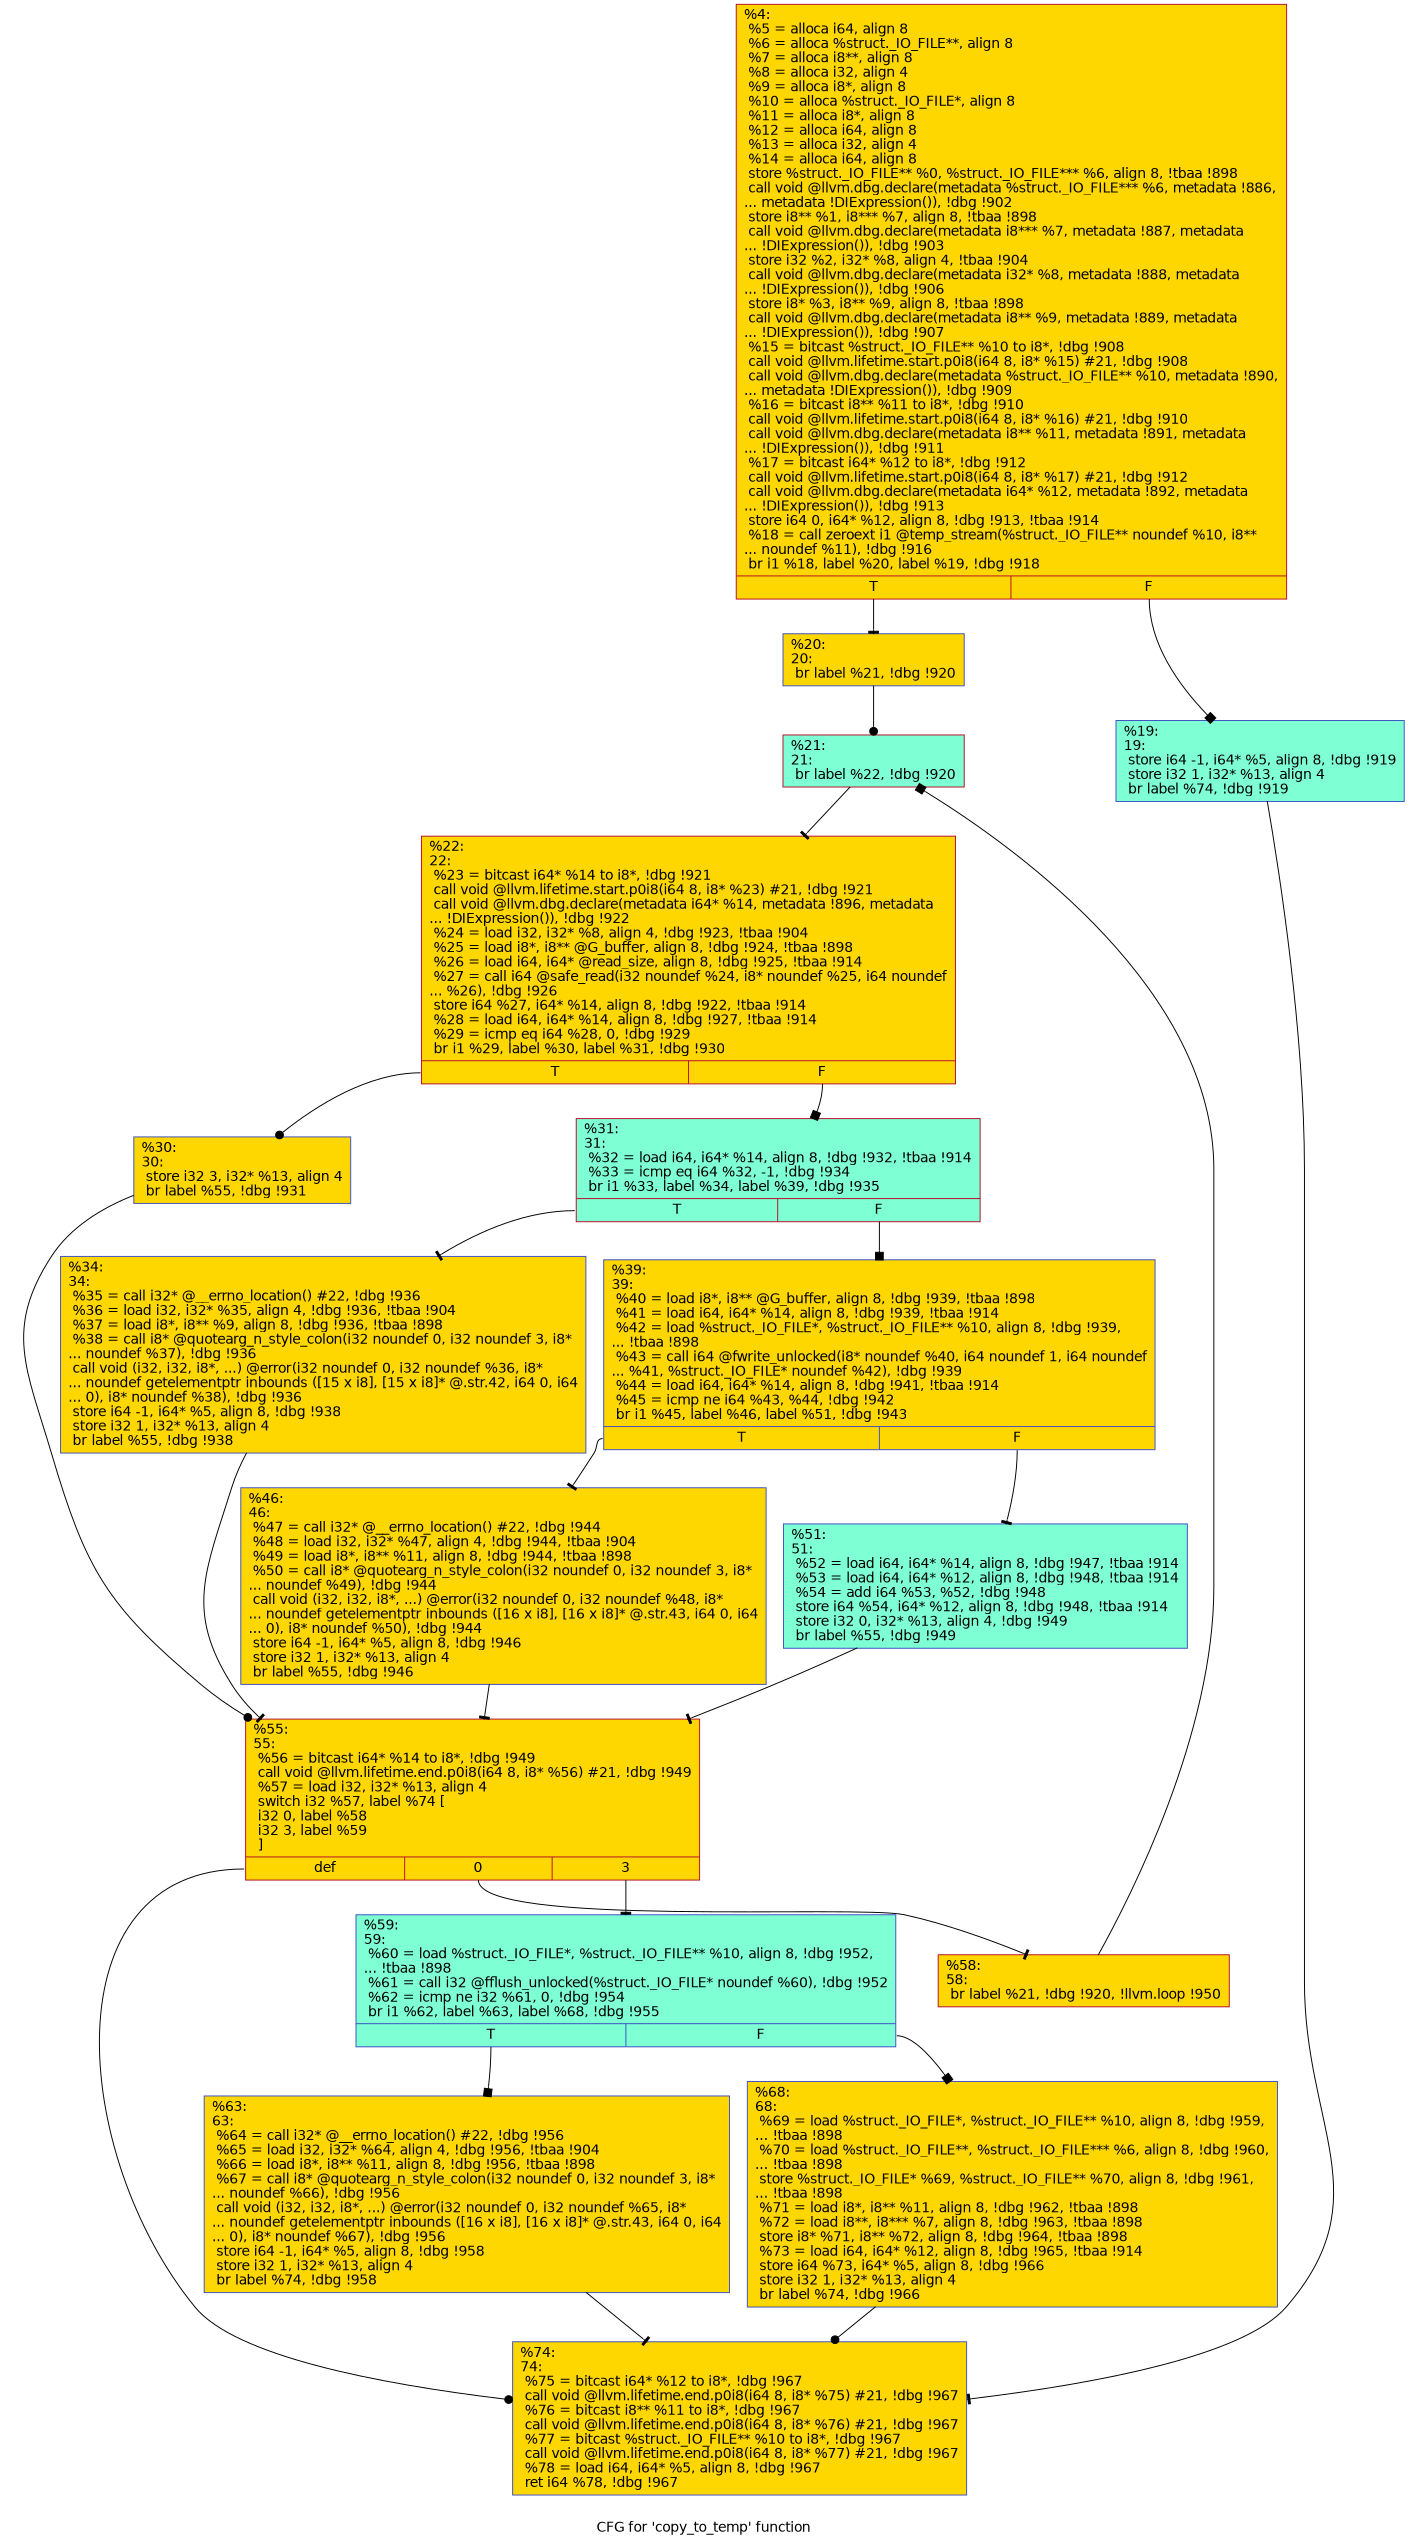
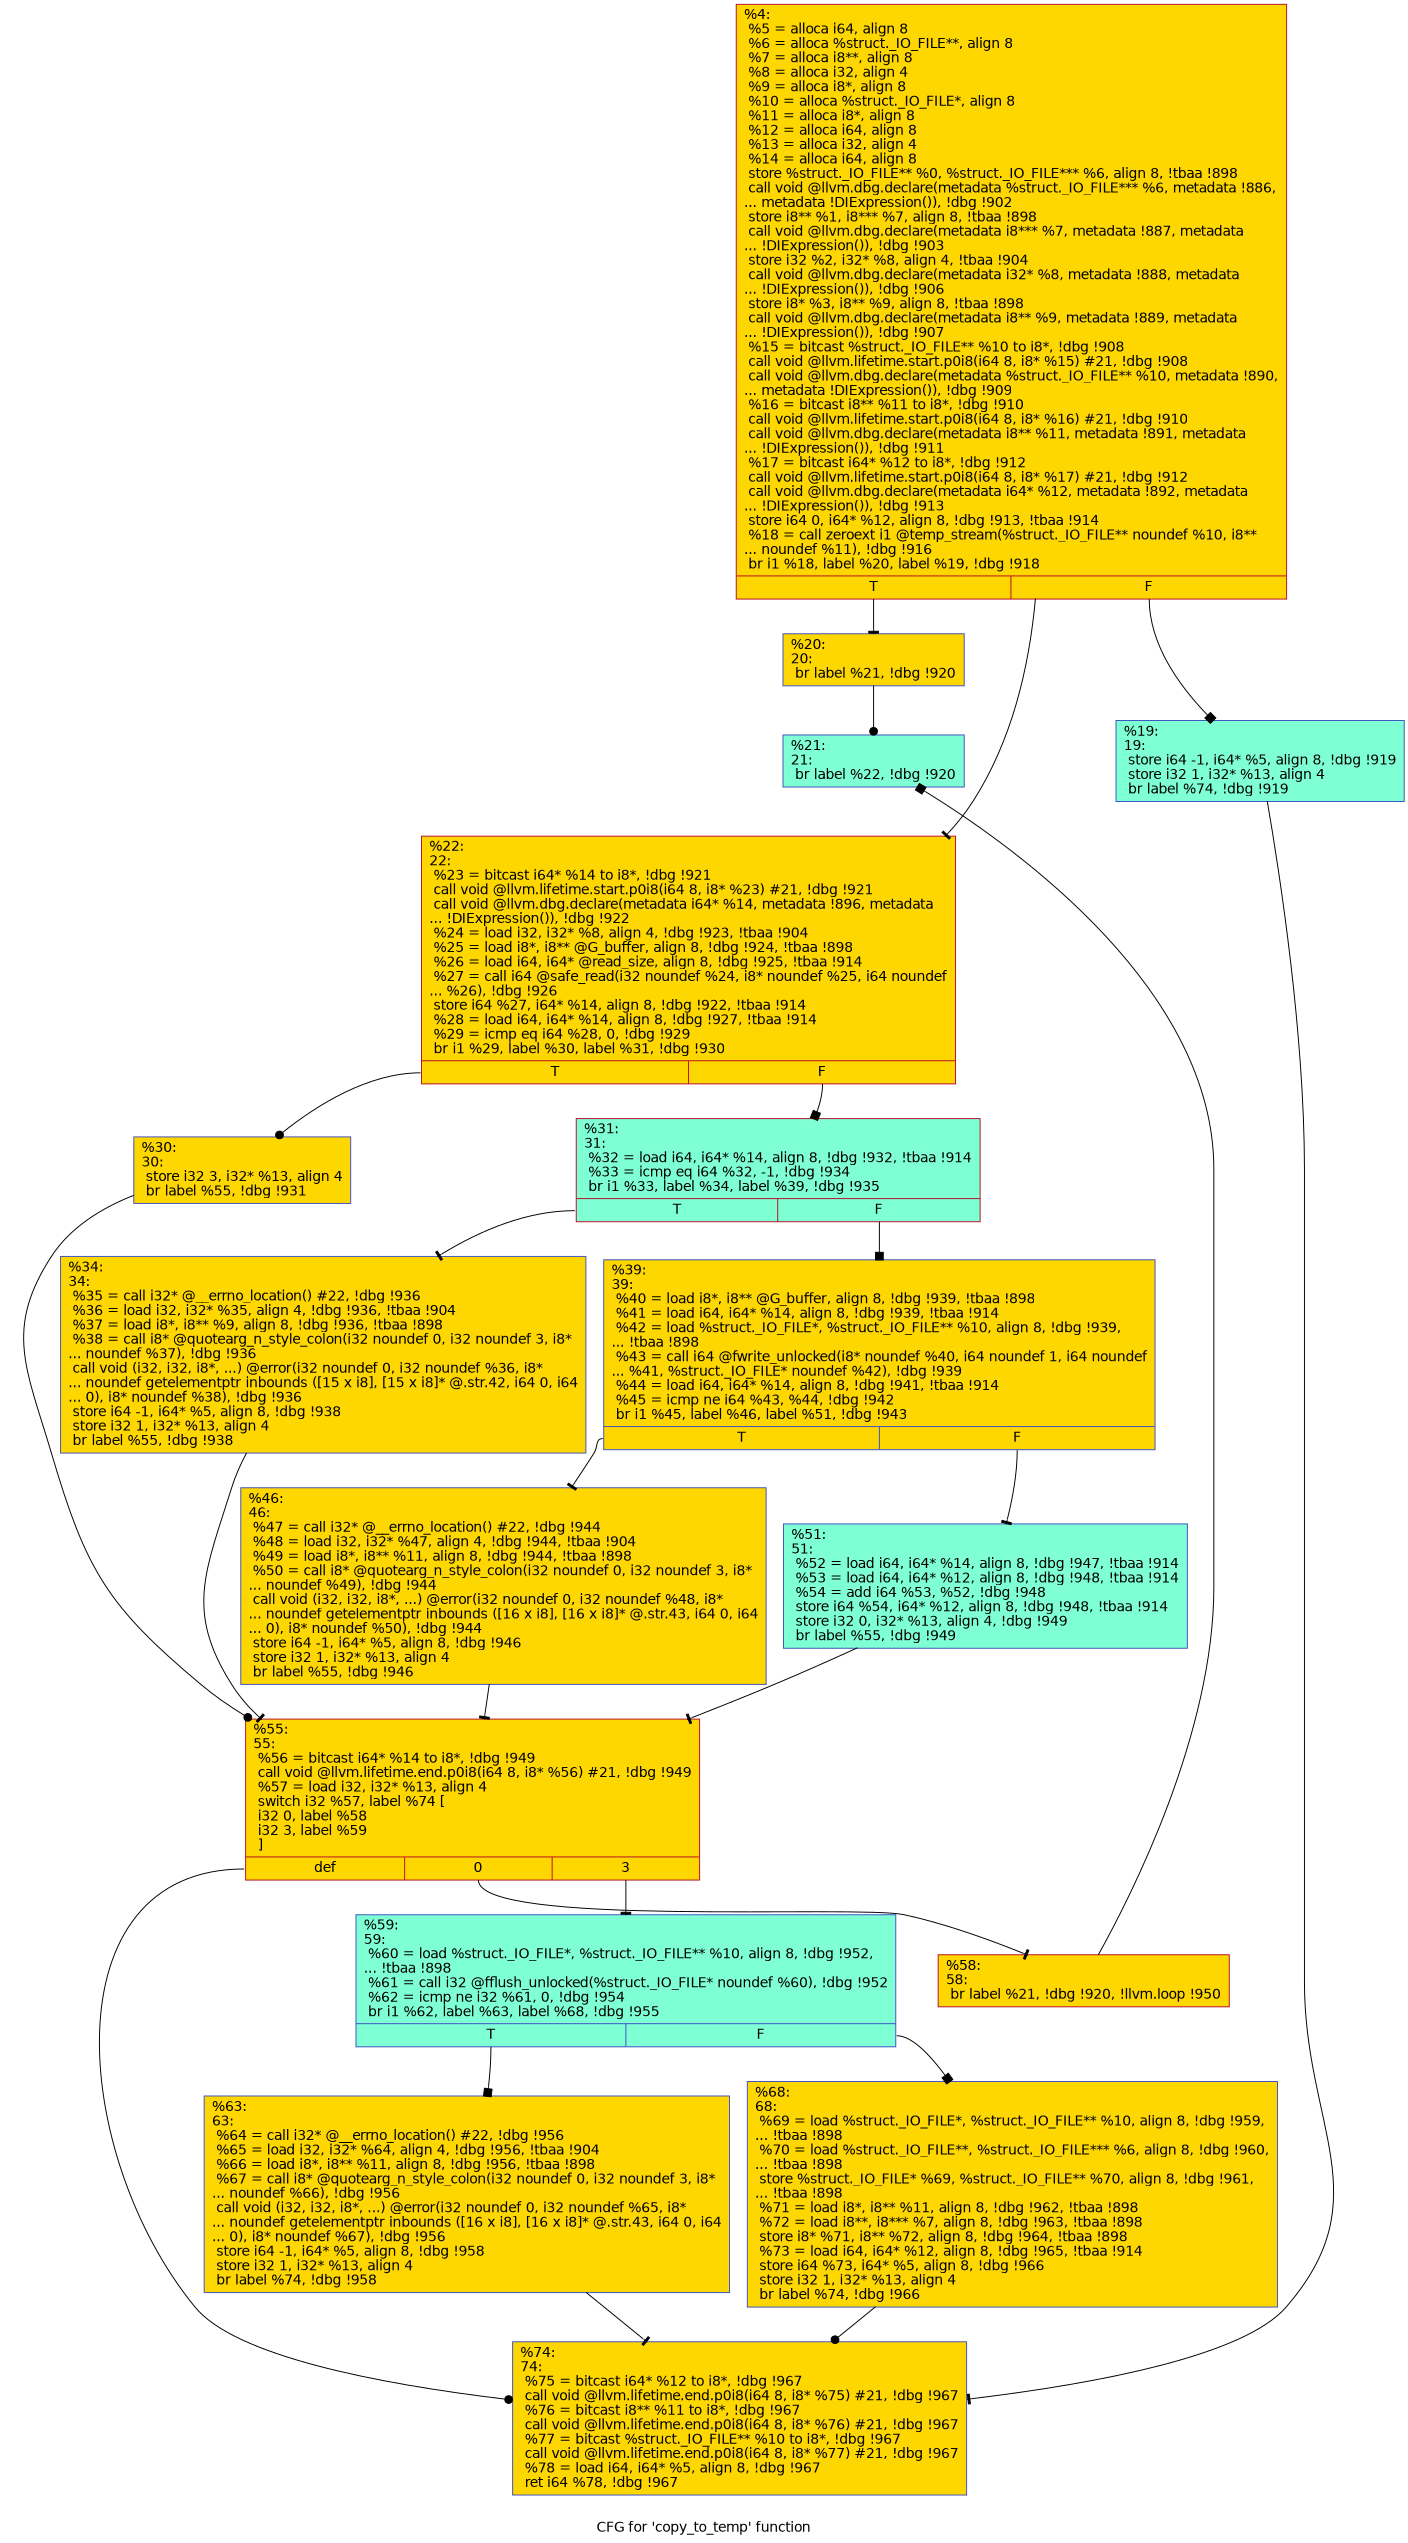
(874, 761) -> (874, 761)
(829, 810) -> (1010, 723)
